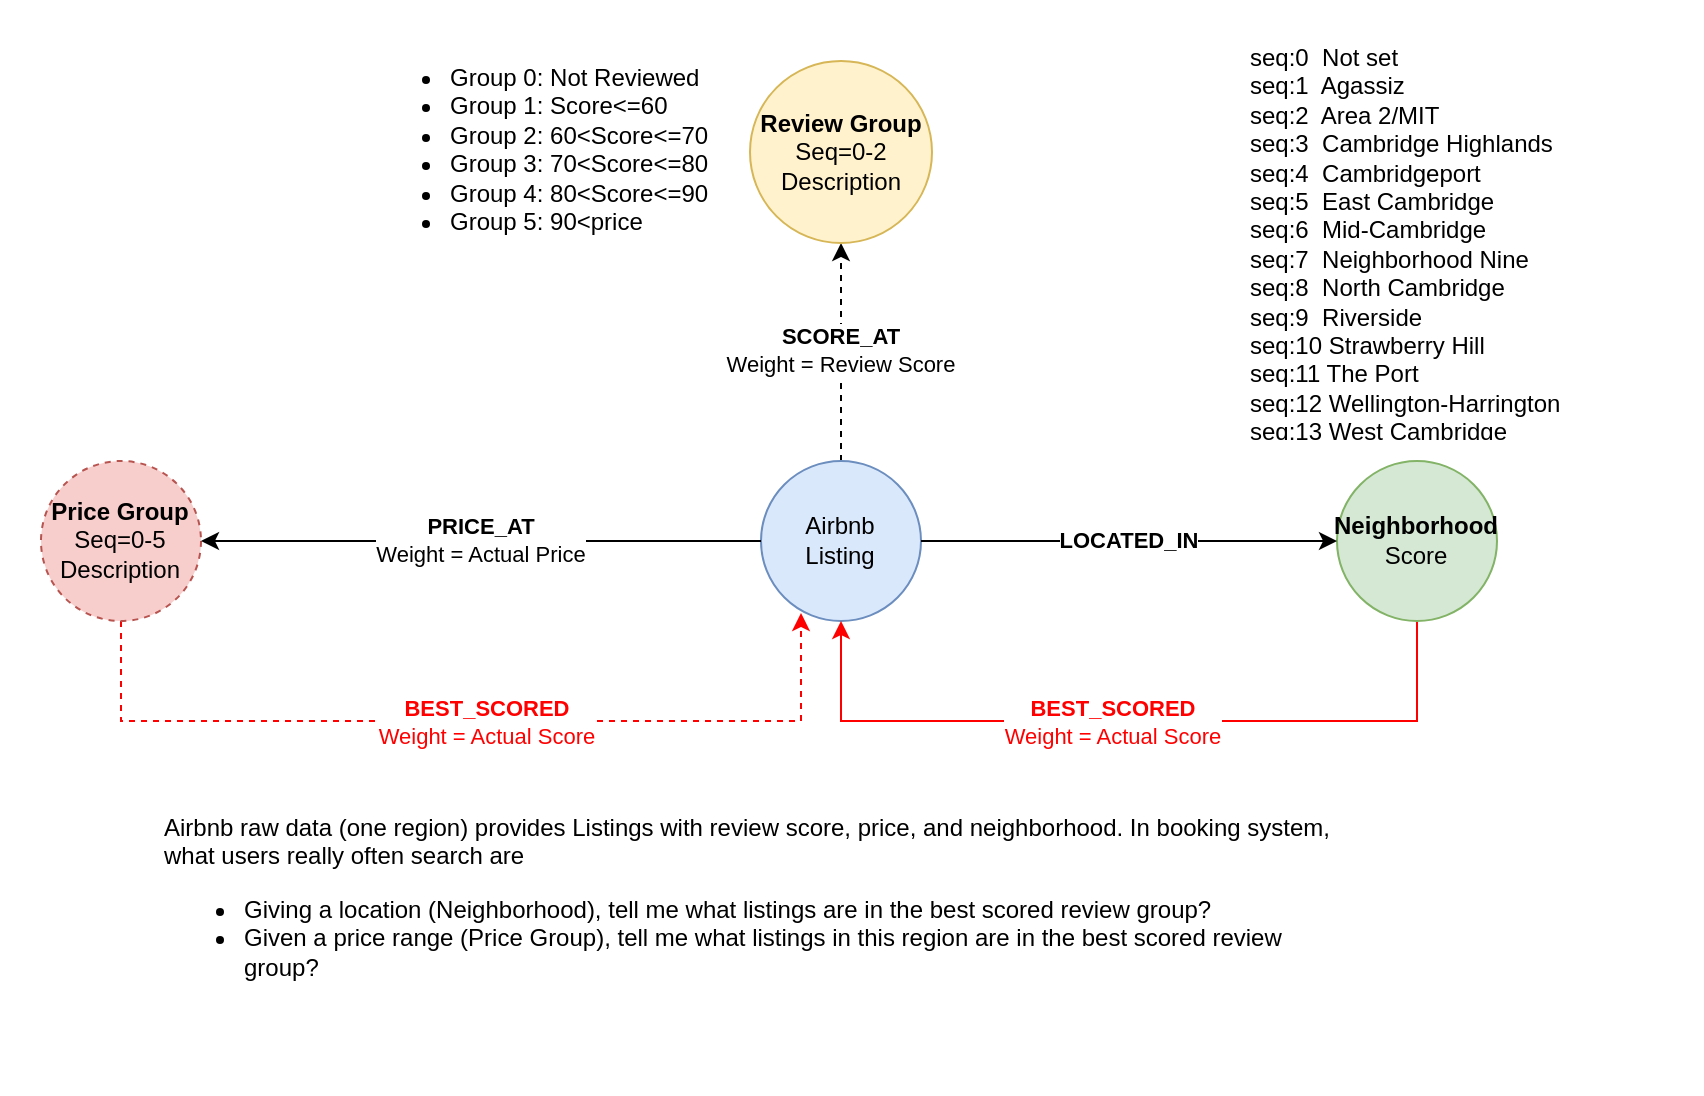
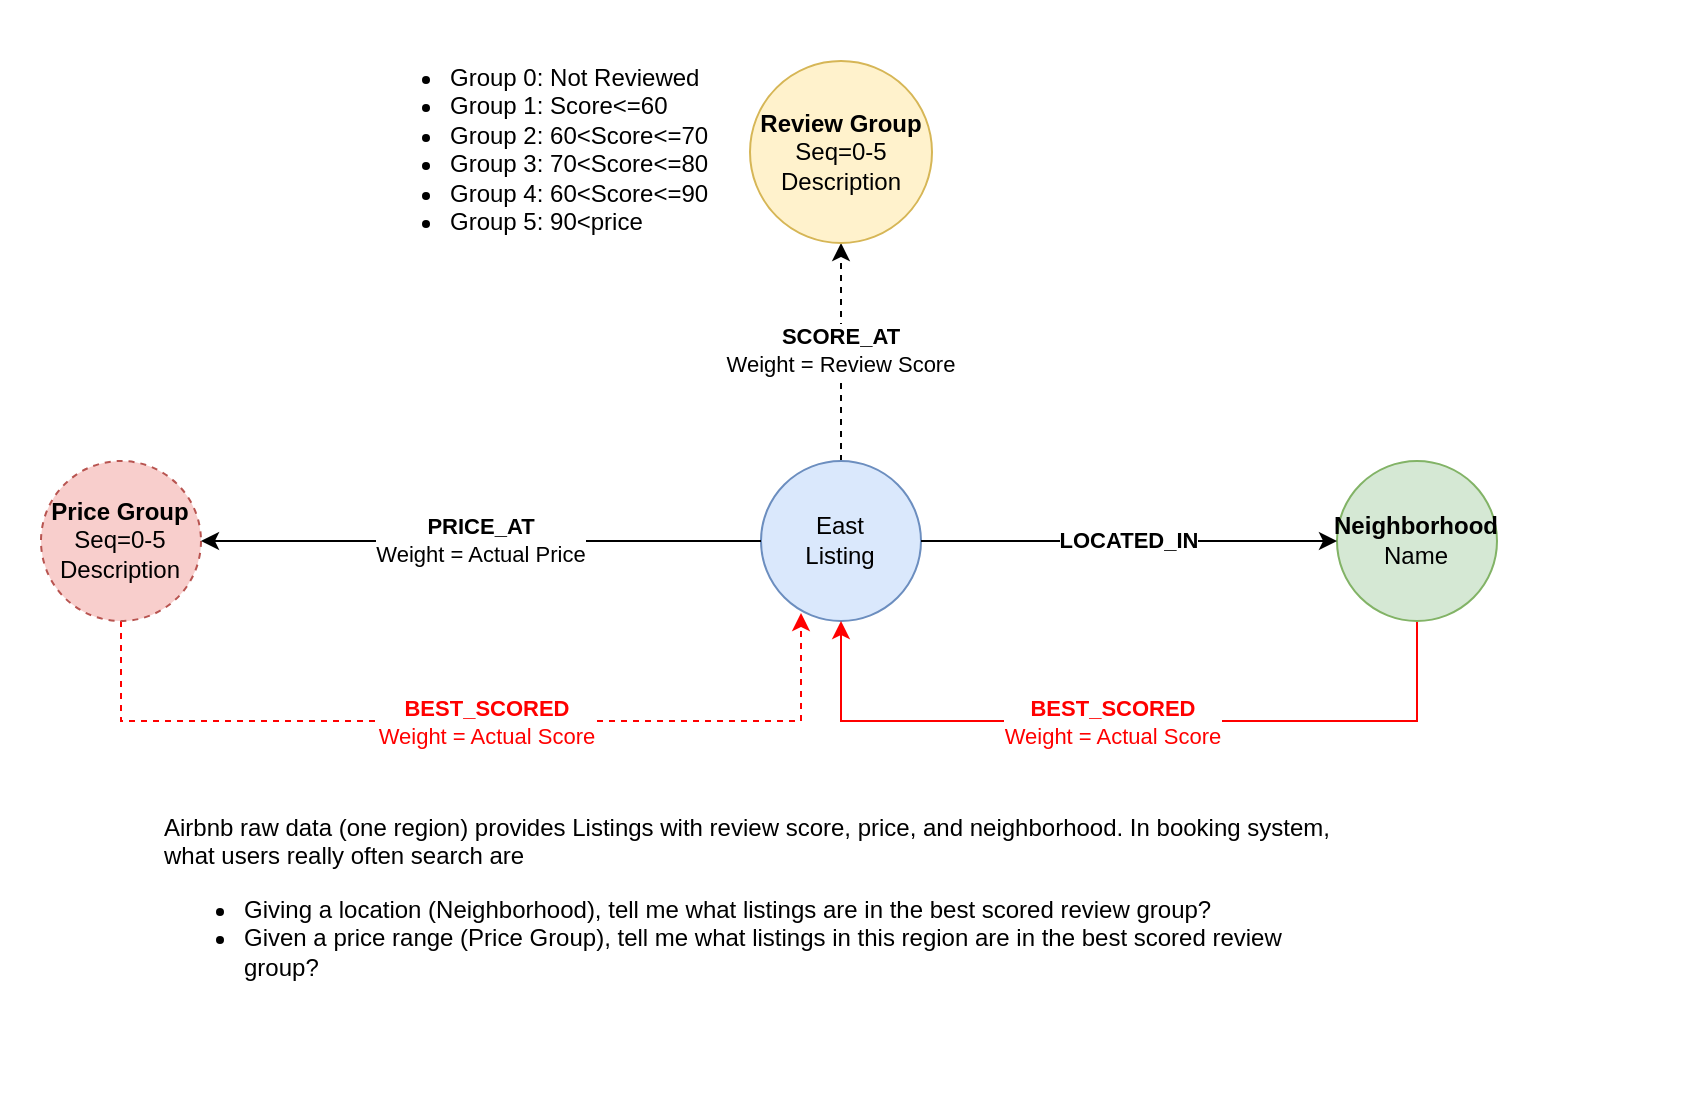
(503, 127) -> (503, 127)
(842, 153) -> (842, 153)
(1451, 241) -> none
(841, 541) -> (841, 541)
(1417, 541) -> (1417, 541)
